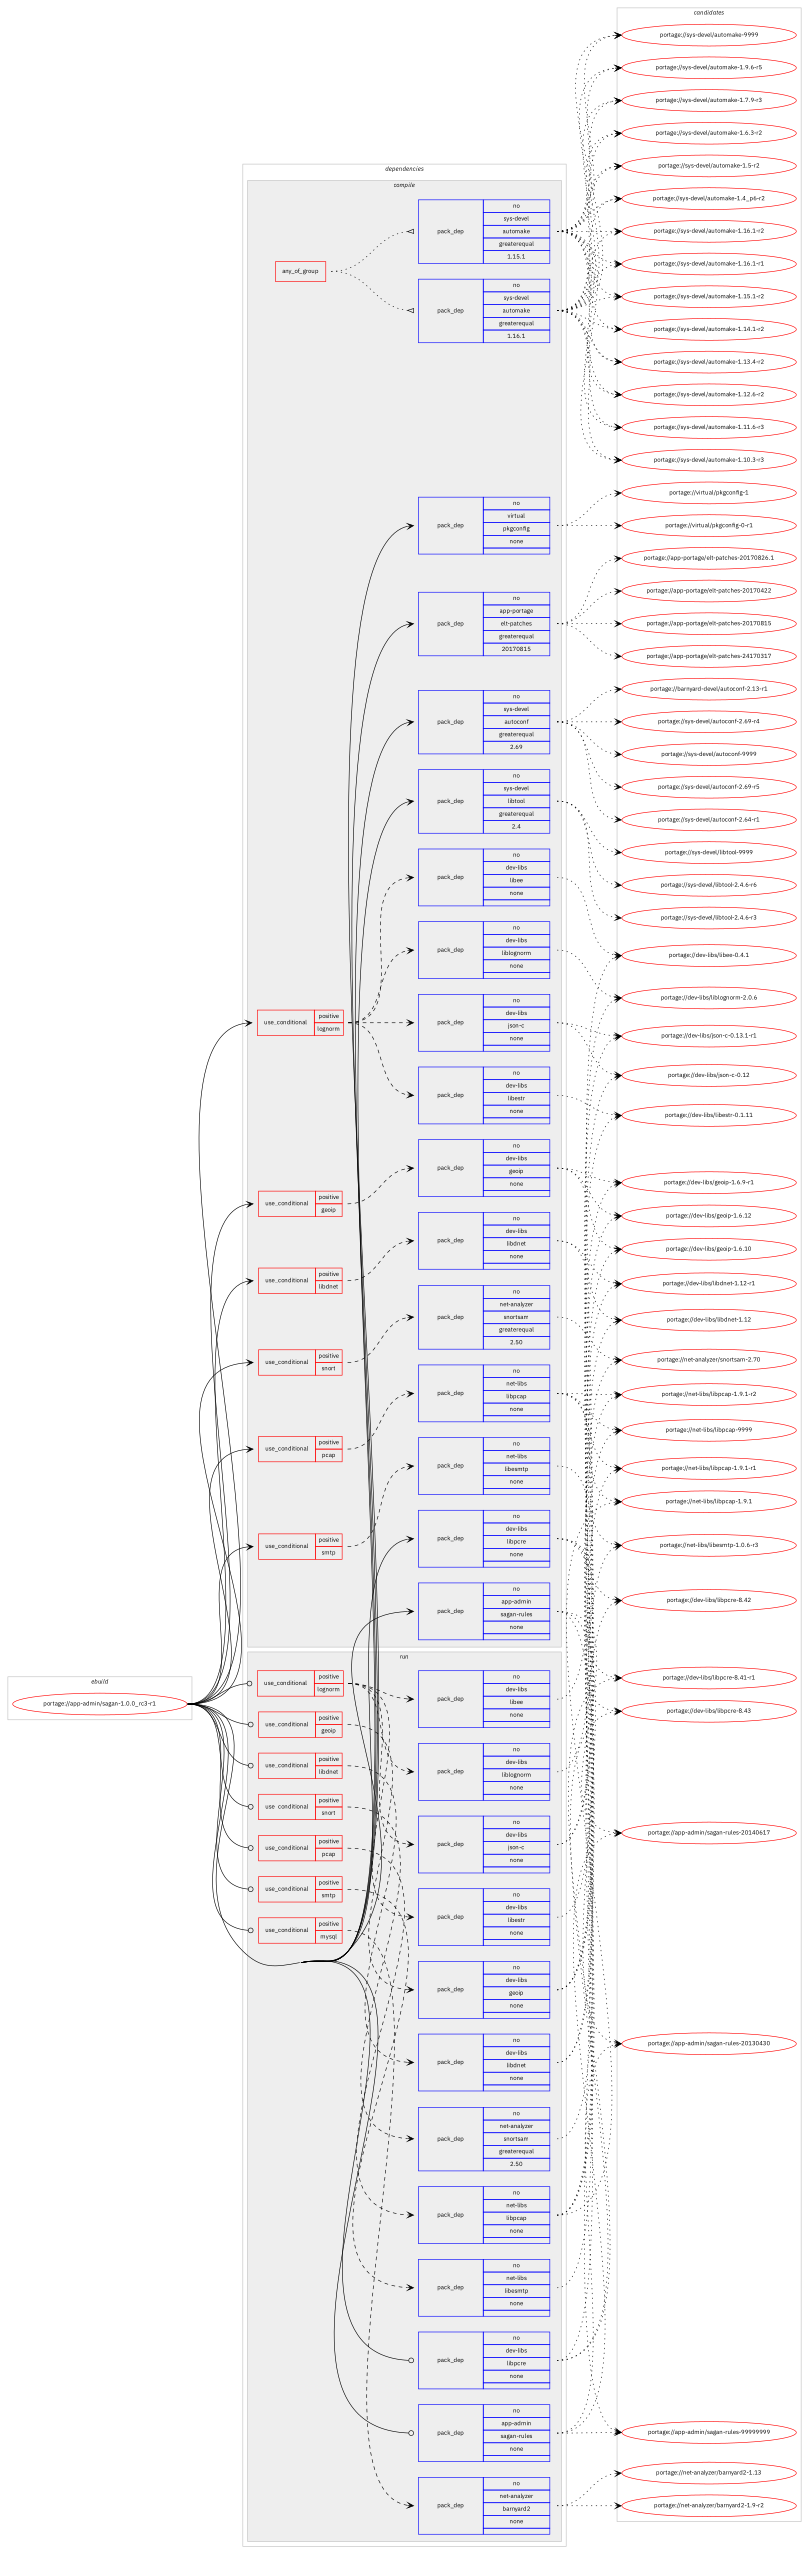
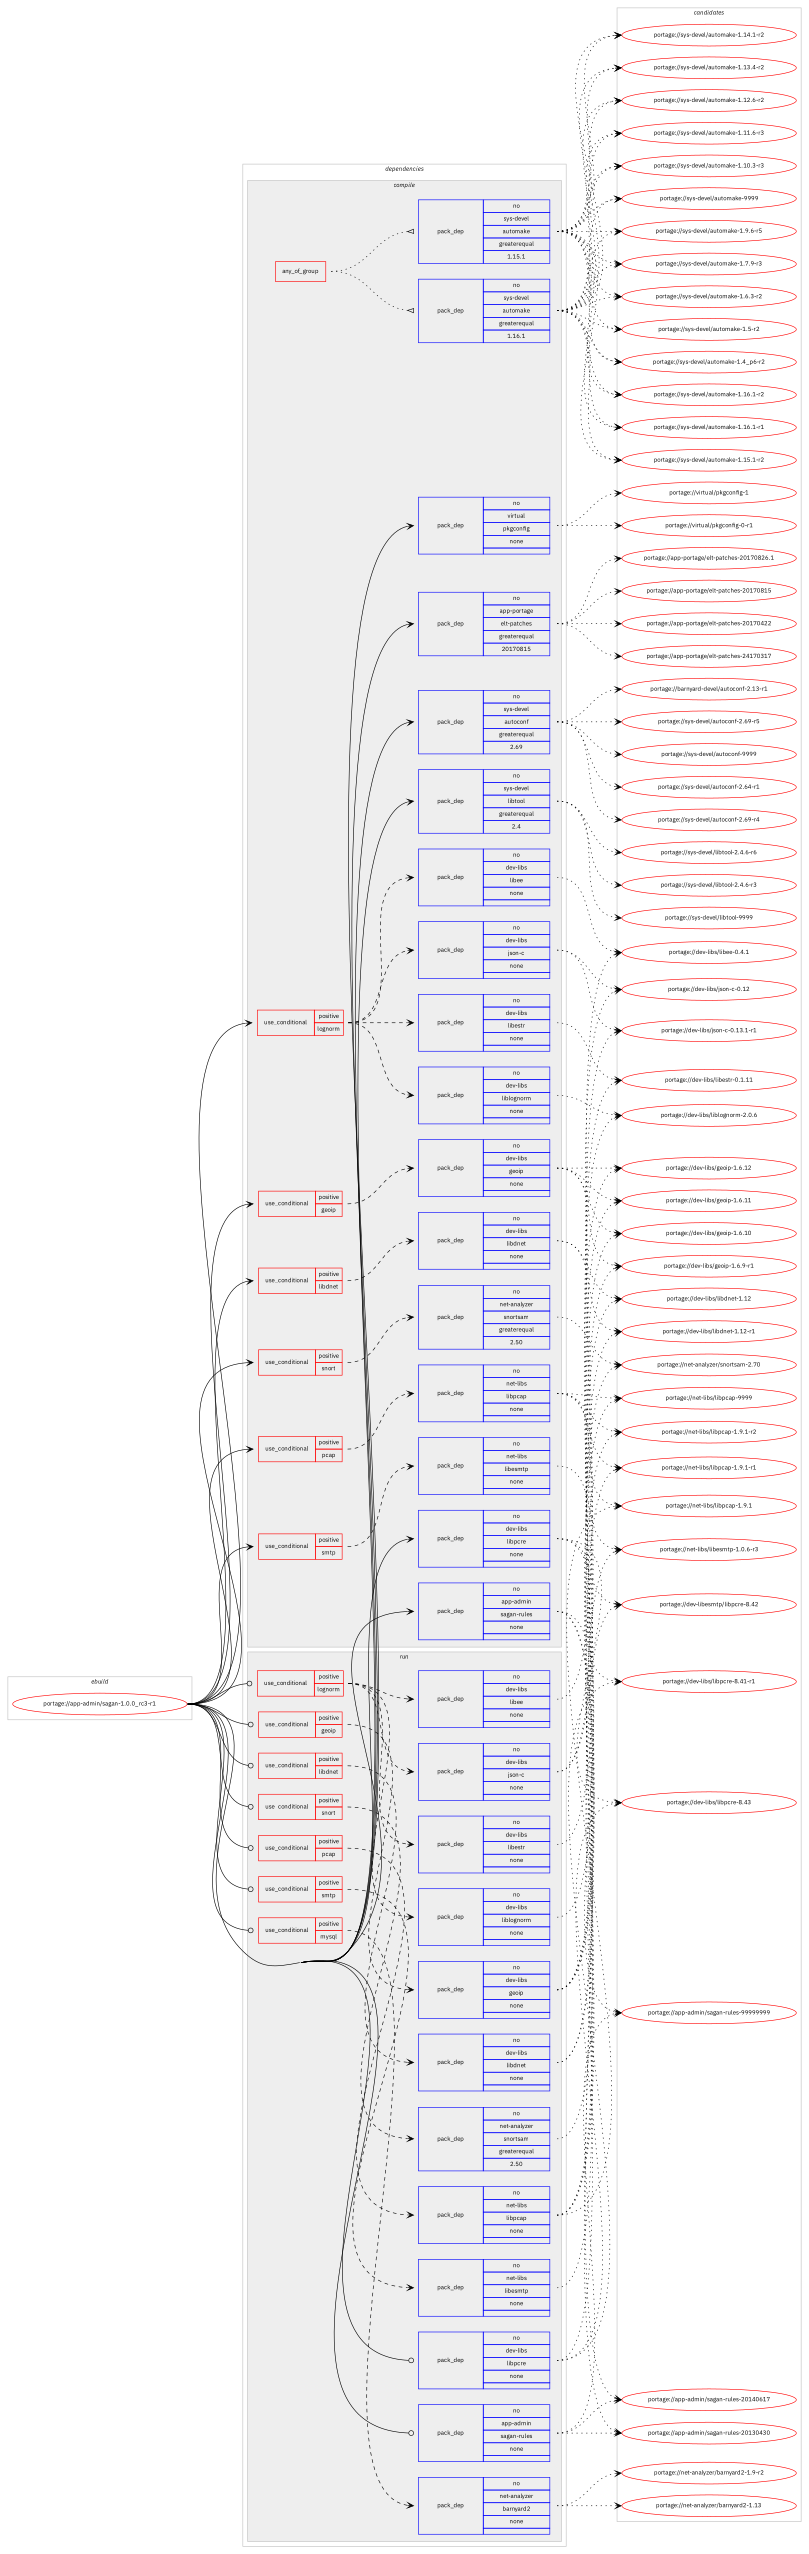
none -> (709, 1201)
(709, 1600) -> (709, 1605)
